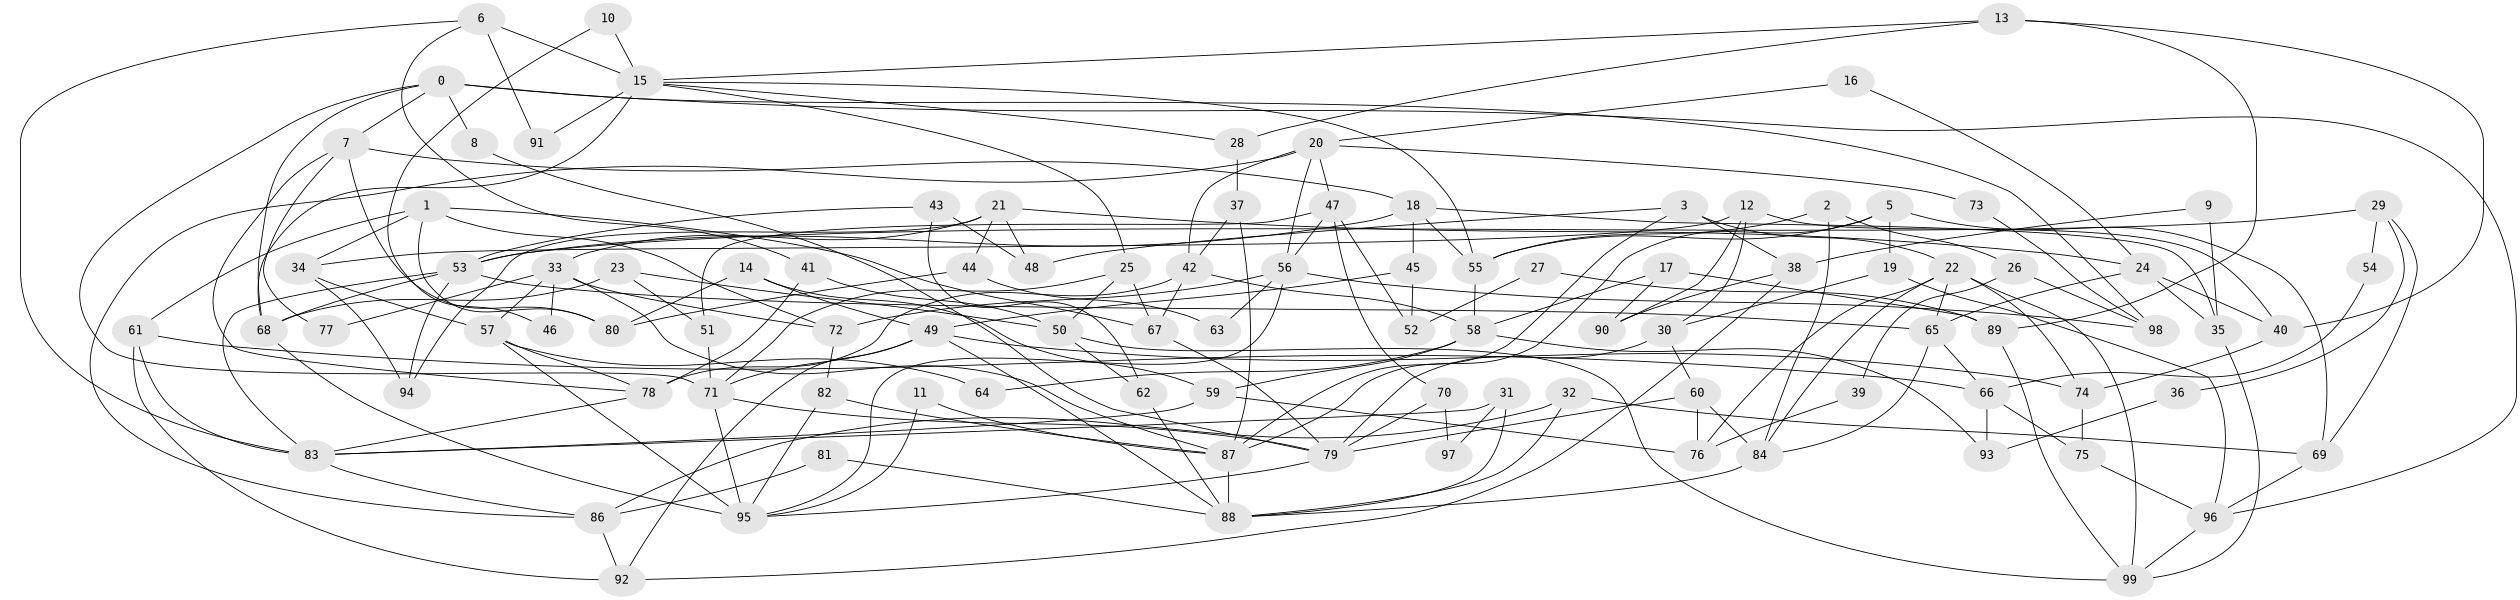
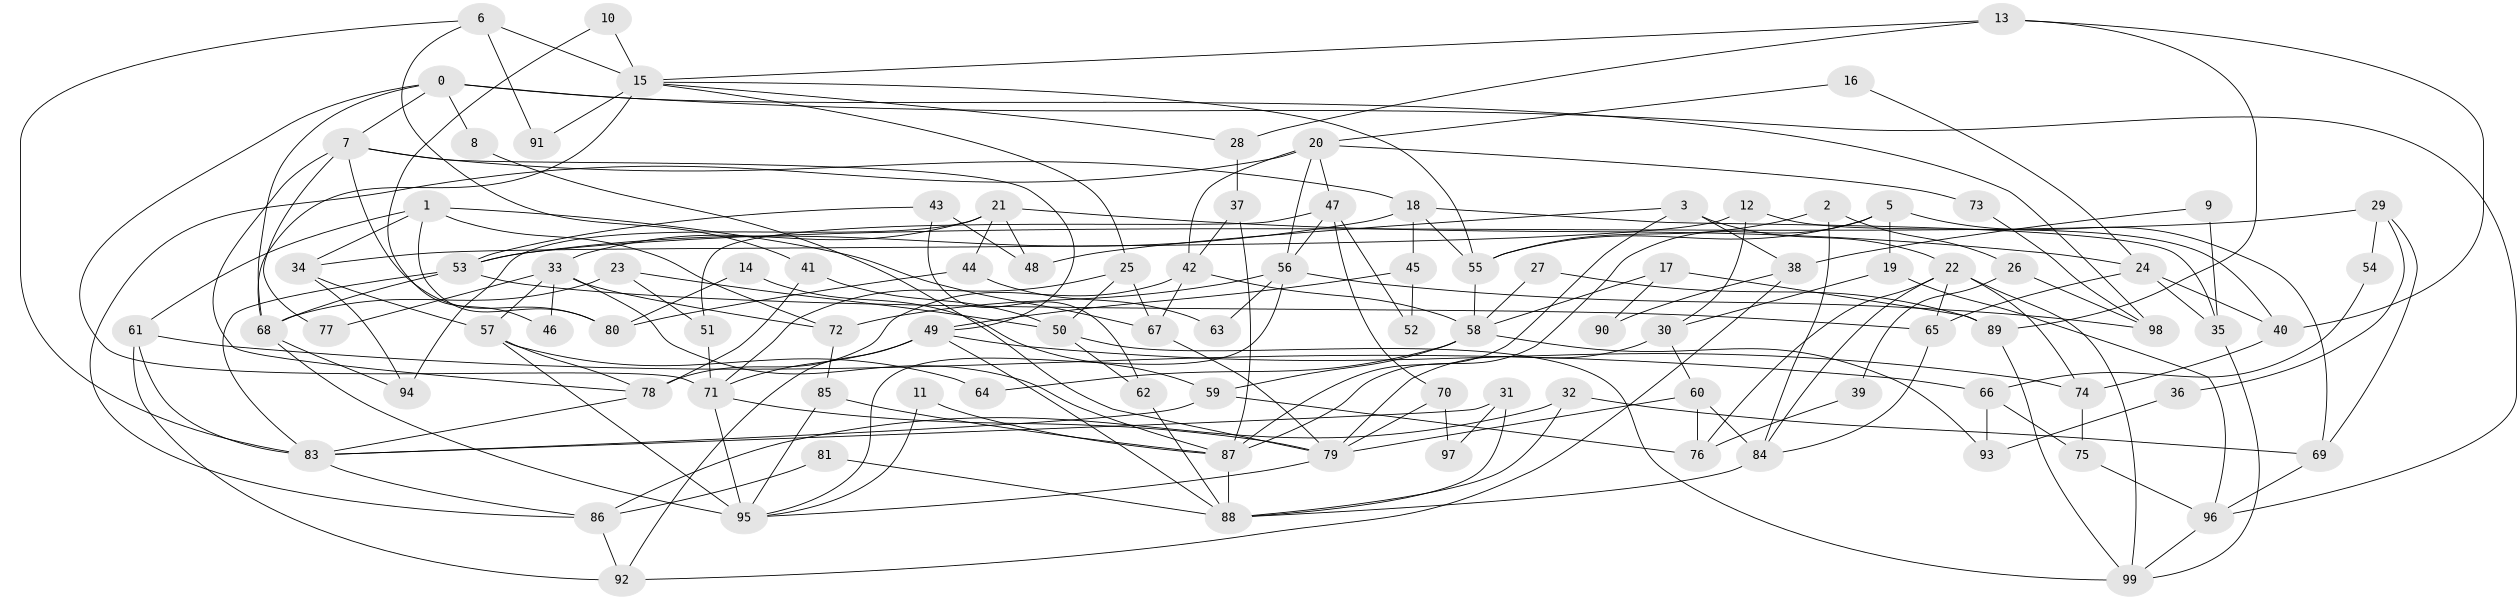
(1697, 284) -> none
(1468, 303) -> (1506, 300)
(851, 309) -> (907, 171)
(423, 328) -> (322, 358)
(1960, 362) -> none
(825, 393) -> (825, 393)
